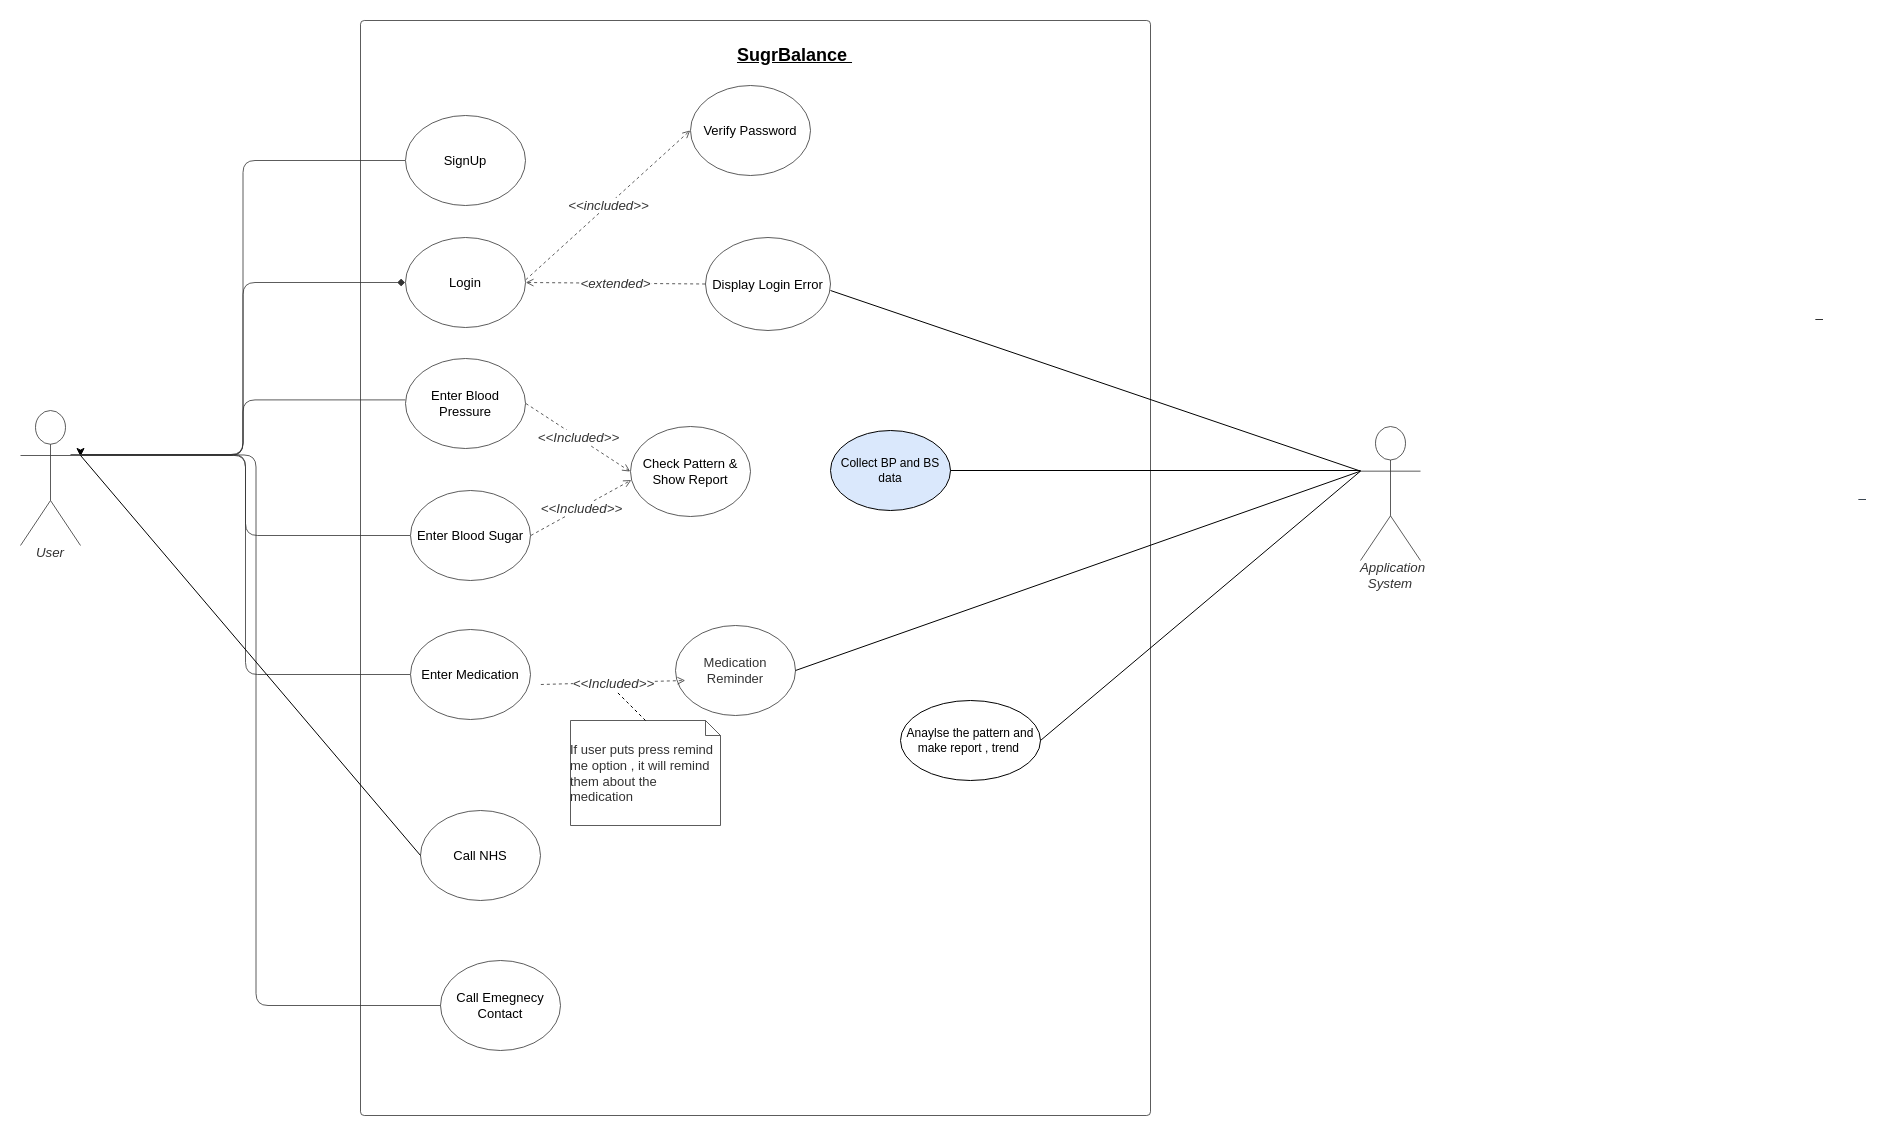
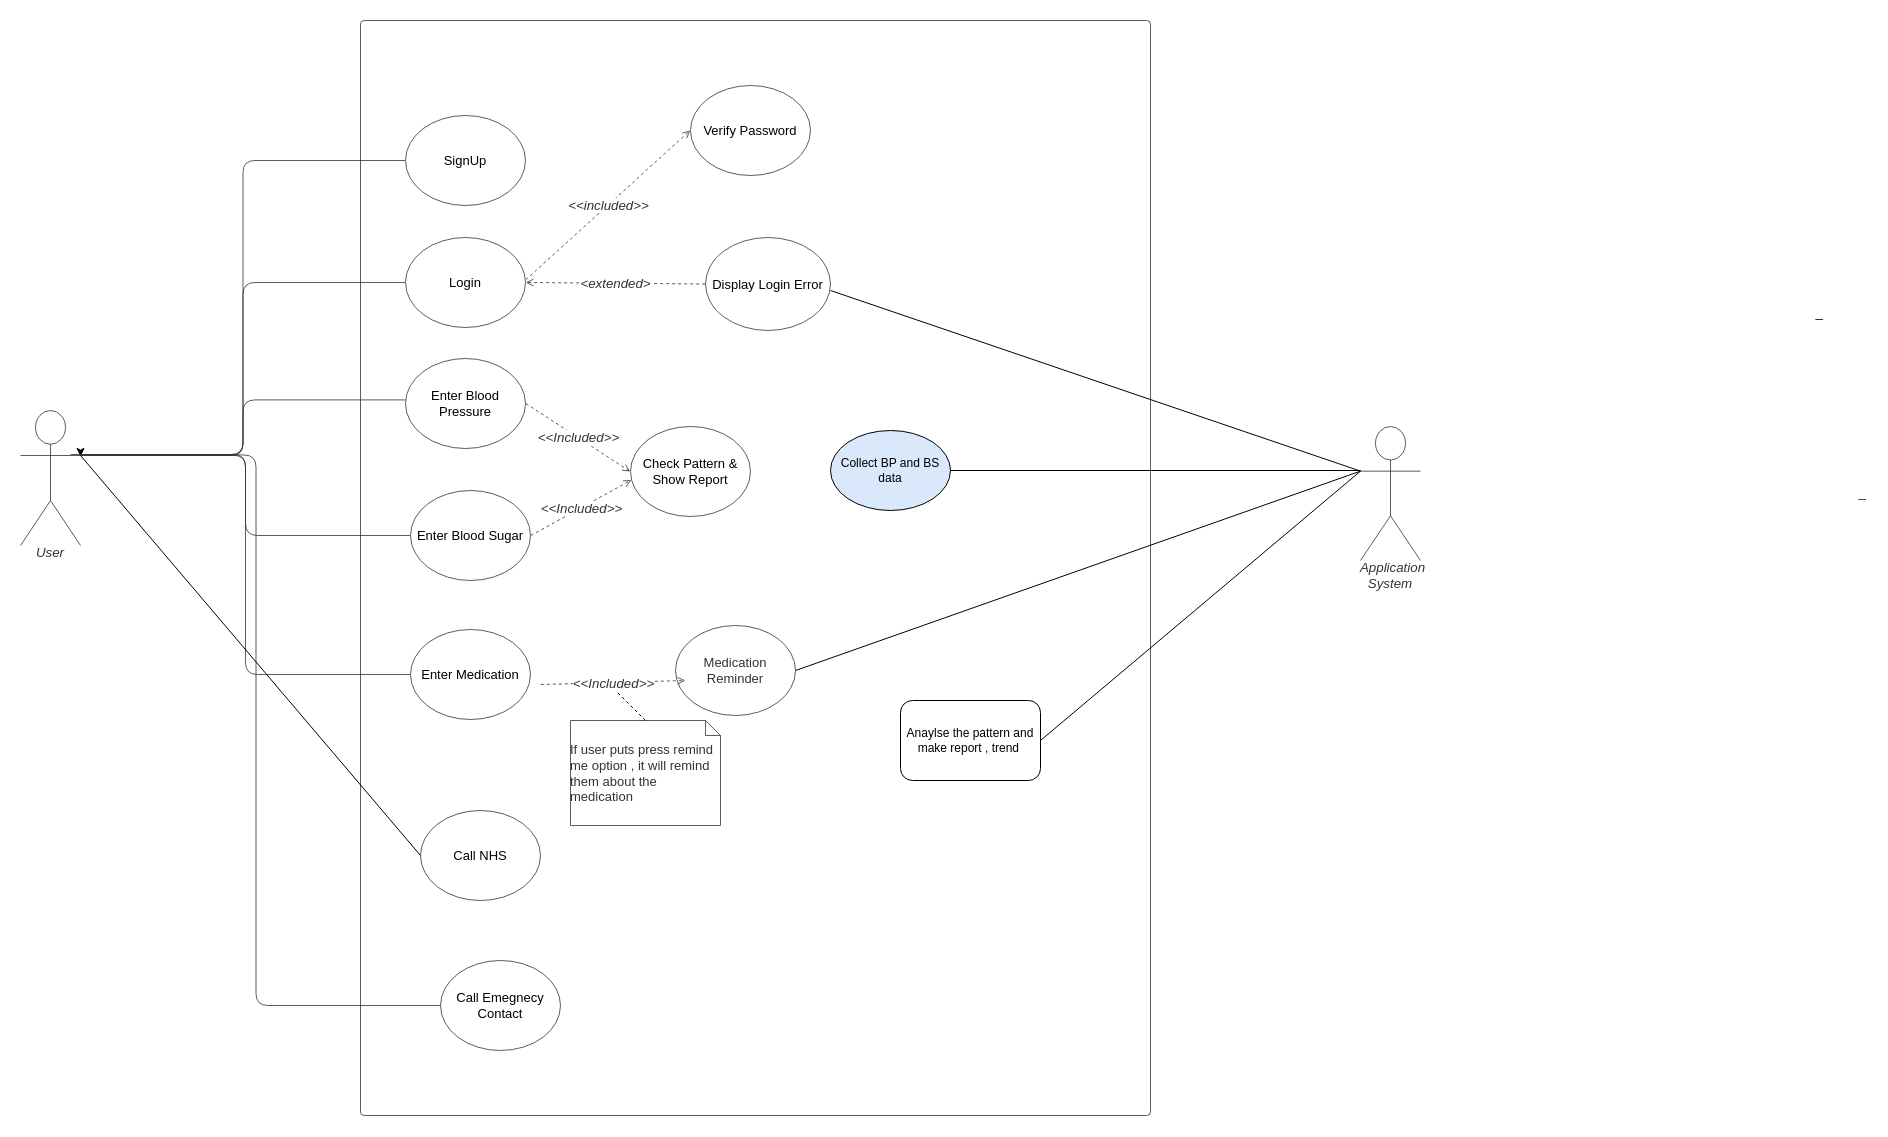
(795, 56) -> none
(397, 283) -> (400, 283)
(971, 741) -> (971, 741)
